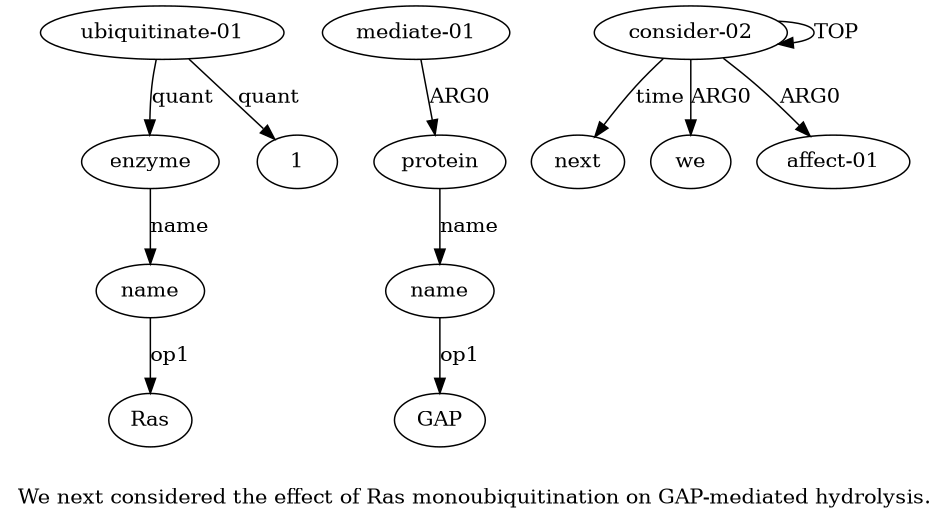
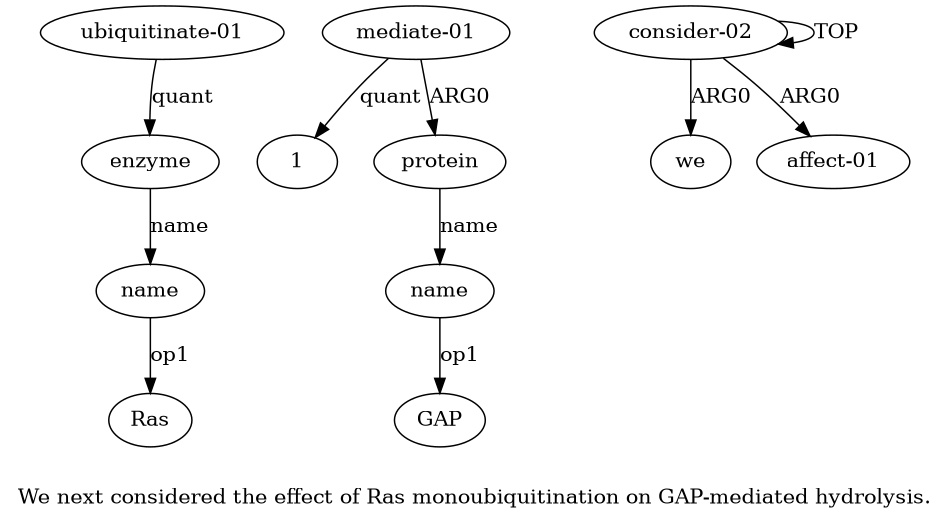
(226, 94) -> (355, 91)
(578, 162) -> none
